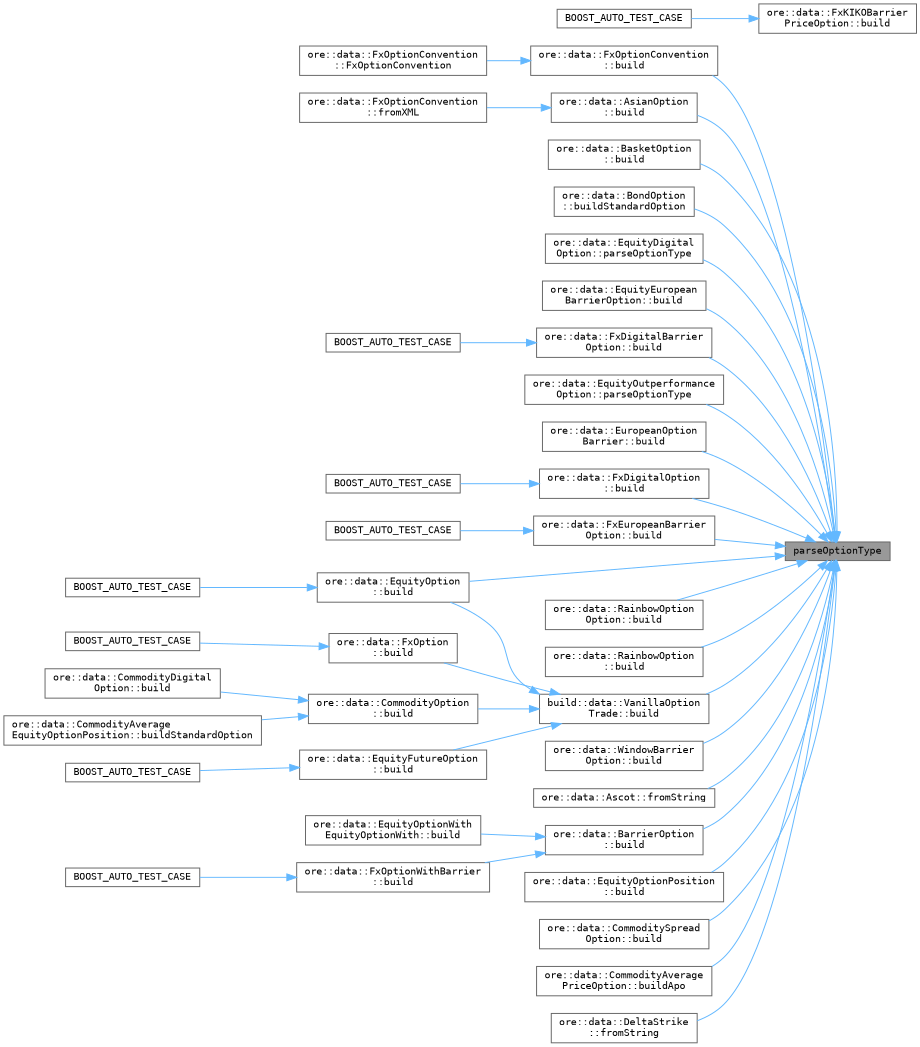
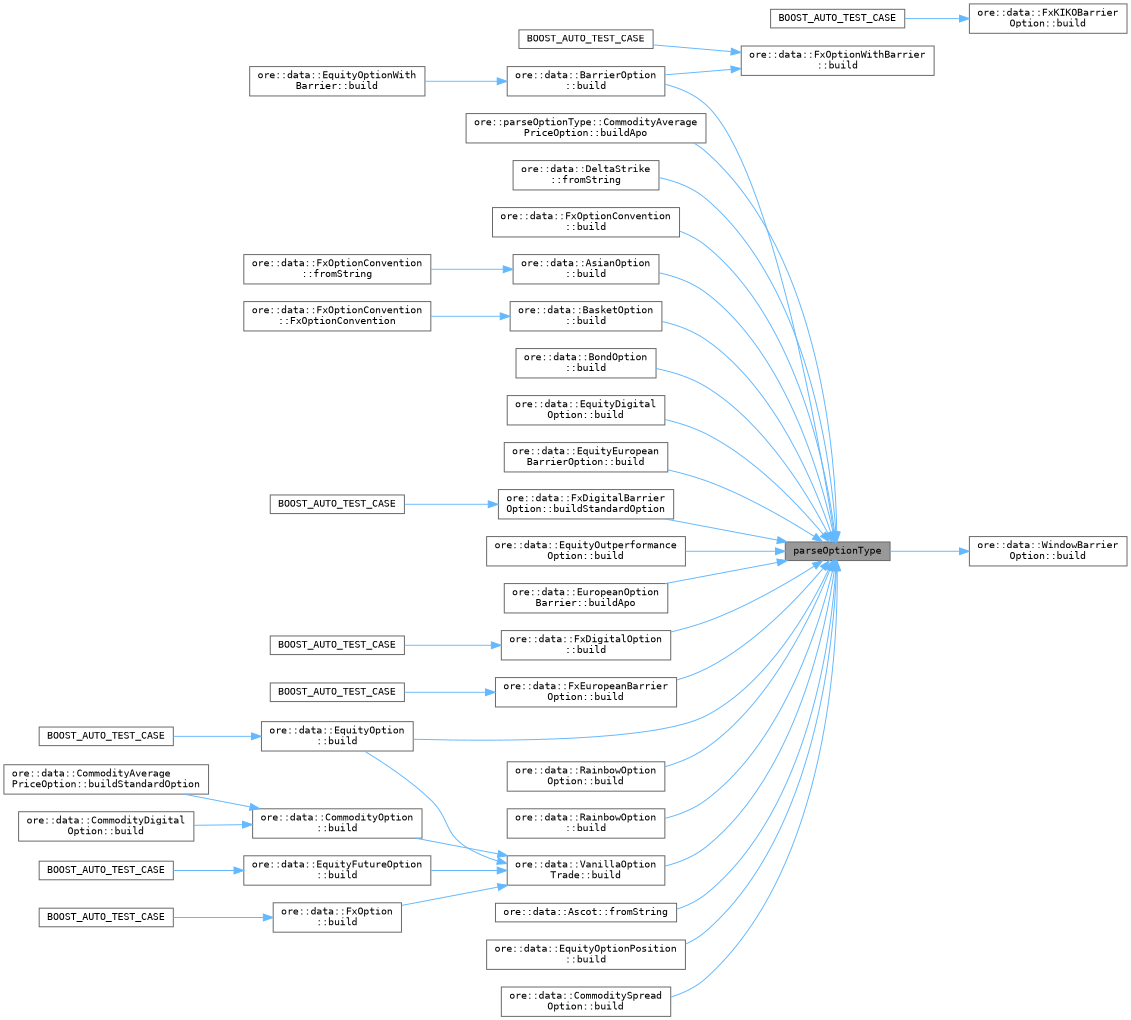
(838, 19) -> (1048, 19)
(504, 61) -> (466, 316)
(393, 108) -> (337, 269)
(624, 202) -> (586, 363)
(624, 249) -> (586, 410)
(624, 343) -> (586, 504)
(624, 390) -> (586, 551)
(624, 437) -> (586, 598)
(782, 669) -> (925, 551)
(624, 709) -> (586, 870)
(133, 730) -> (106, 779)
(393, 830) -> (337, 81)
(510, 858) -> (698, 72)
(624, 981) -> (586, 128)
